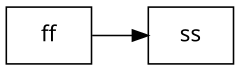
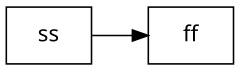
(112, 36) -> (112, 36)
